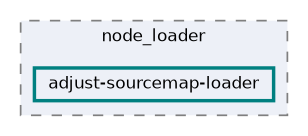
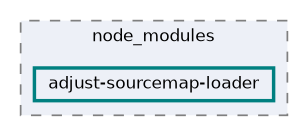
(154, 37) -> (154, 37)
